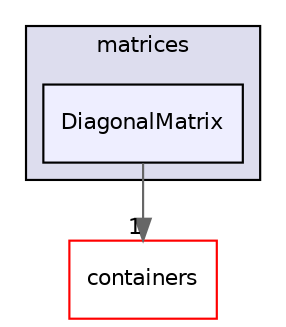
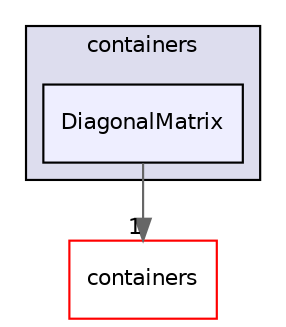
(143, 47) -> (143, 47)
